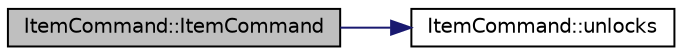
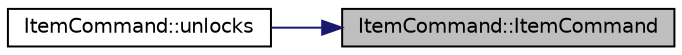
(366, 28) -> (296, 28)
